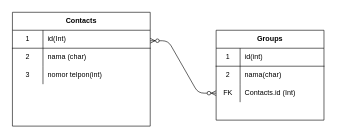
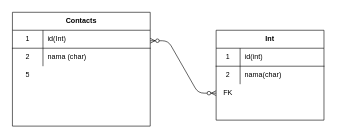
(270, 39) -> (270, 39)
(28, 75) -> (28, 75)
(97, 75) -> none
(282, 93) -> none
